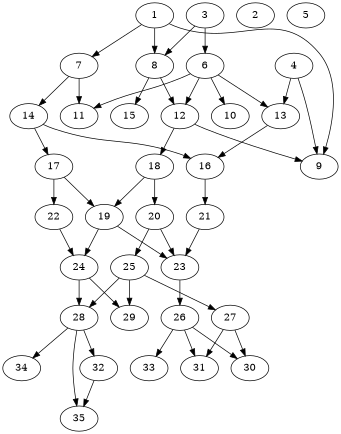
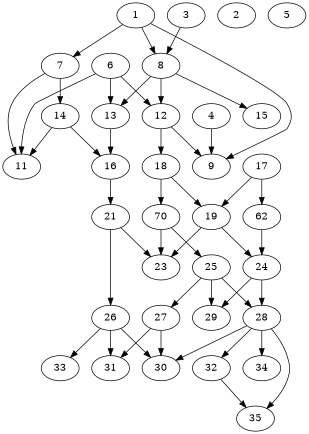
(205, 37) -> none
(288, 88) -> (139, 88)
(230, 116) -> none
(40, 138) -> (43, 139)
(54, 217) -> (262, 217)
(155, 217) -> (161, 217)
(180, 288) -> (111, 264)
none -> (215, 341)
